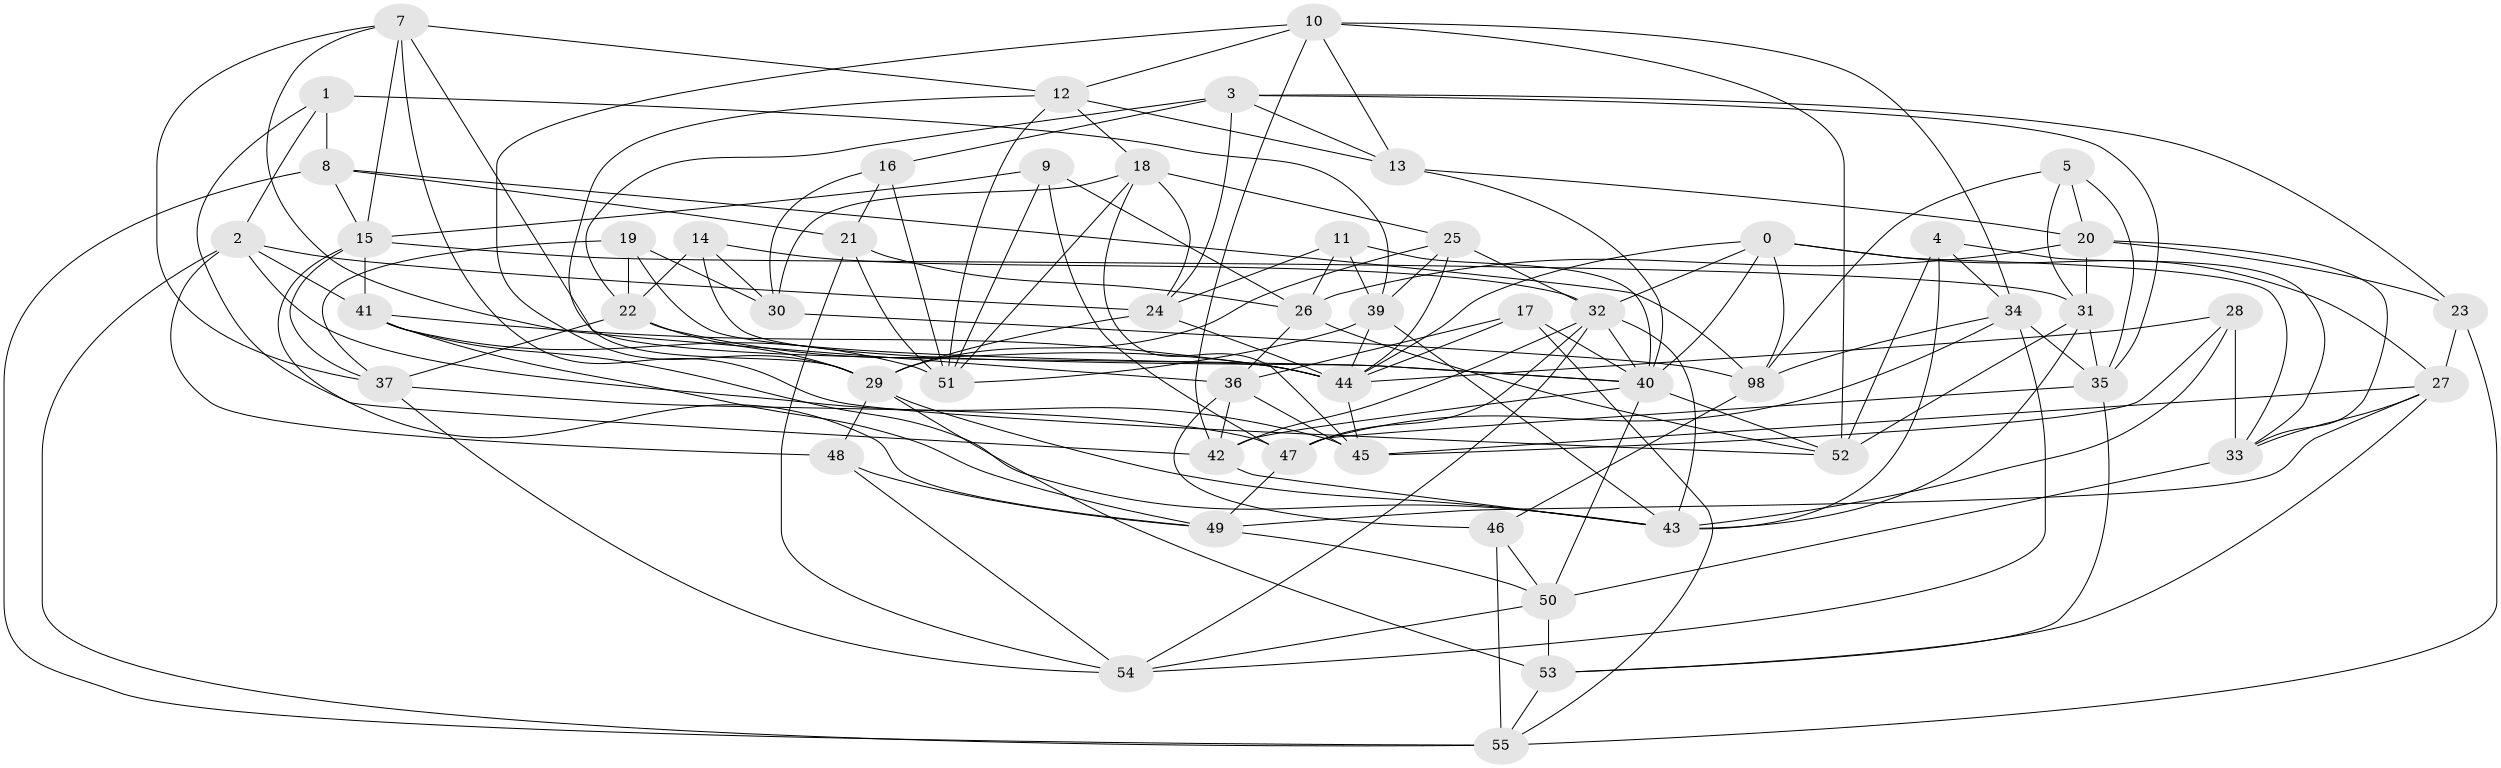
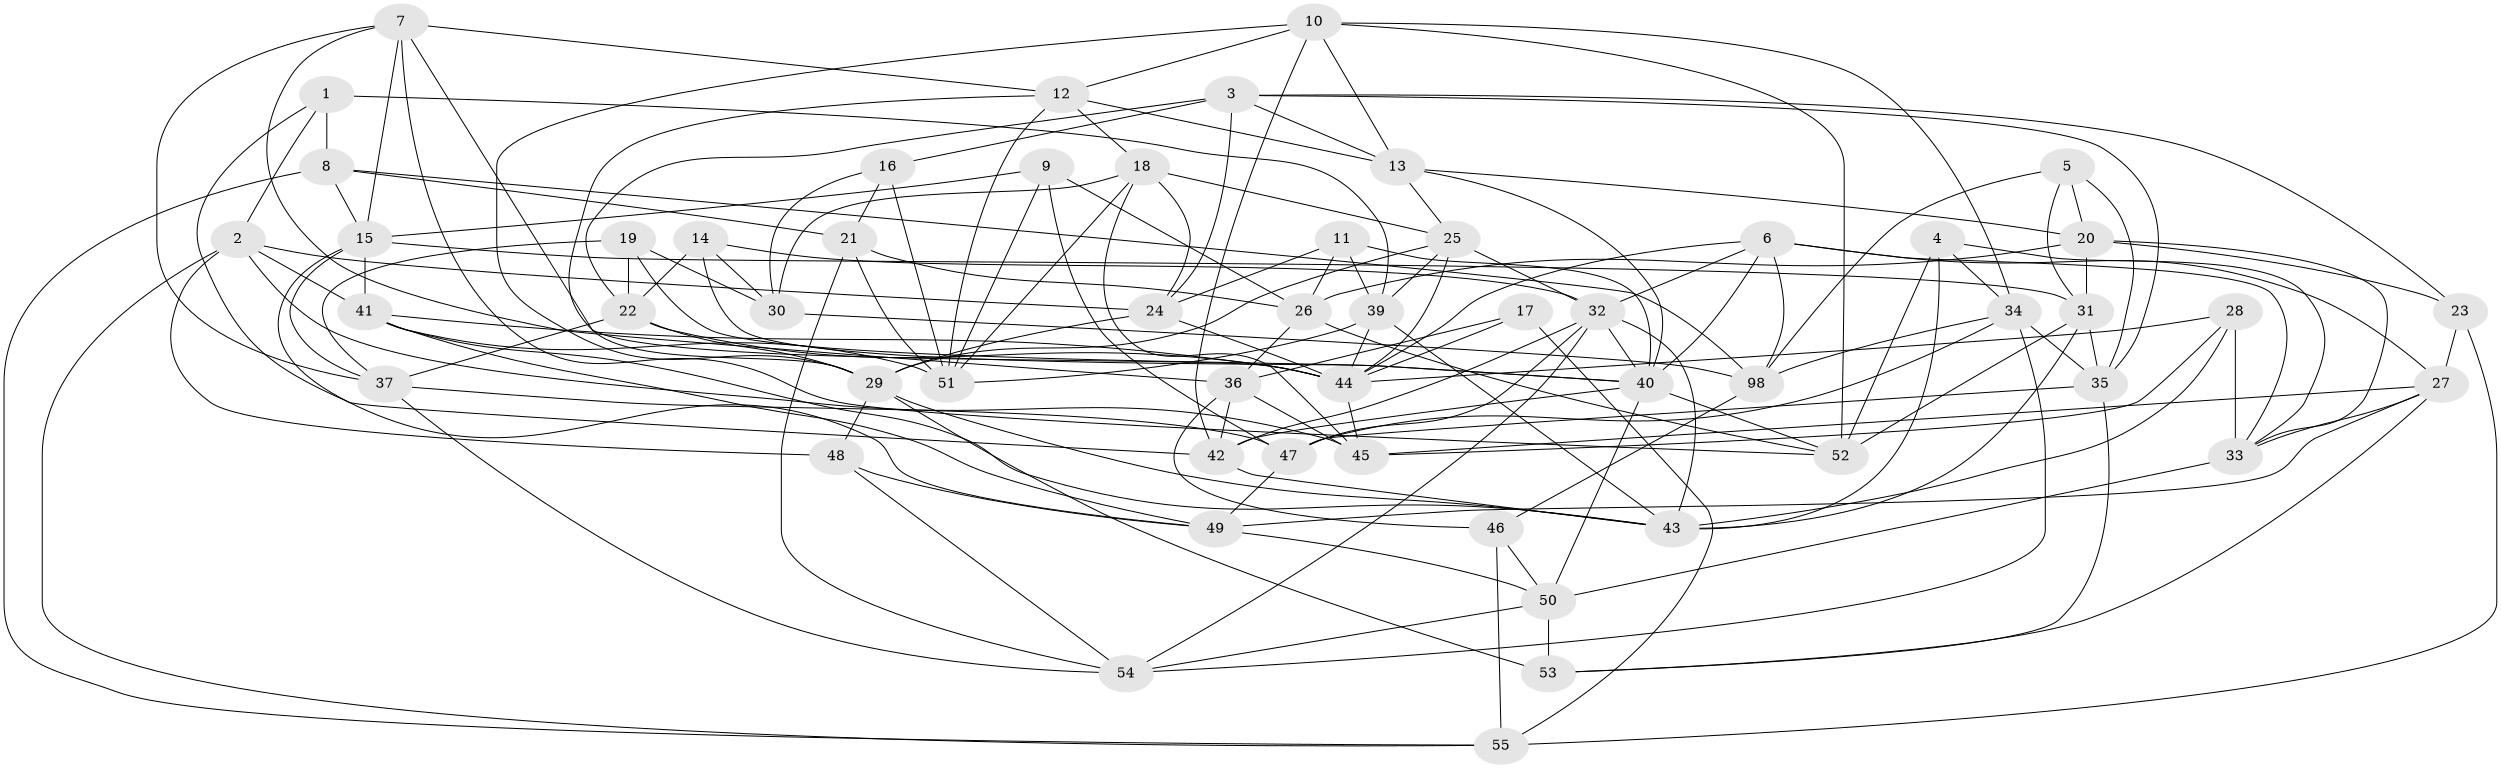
none -> (1425, 203)
(1768, 239) -> (1768, 239)
(1586, 348) -> none
(1525, 710) -> none
